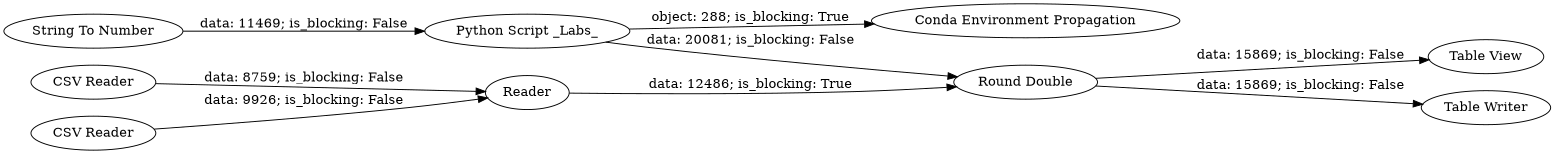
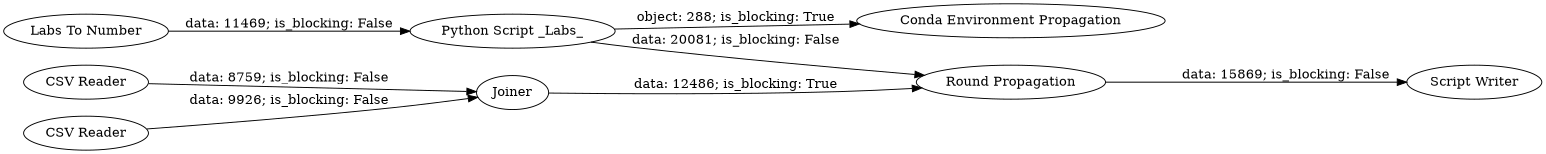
(93, 31) -> (86, 31)
(1486, 57) -> none
(1026, 82) -> (1011, 82)
(527, 93) -> (513, 93)
(1486, 108) -> (1474, 82)
